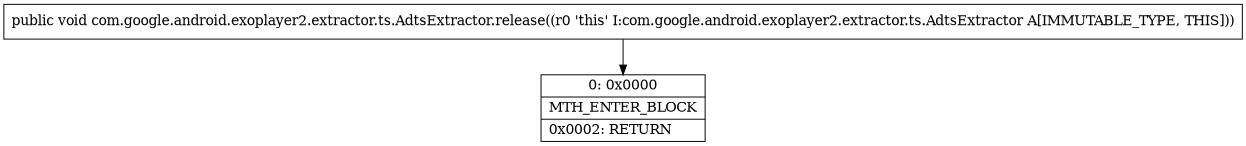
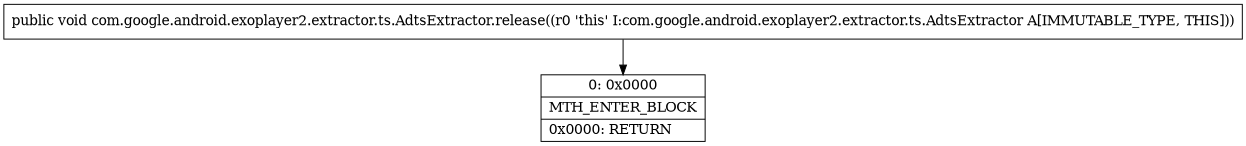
(617, 130) -> (617, 130)
